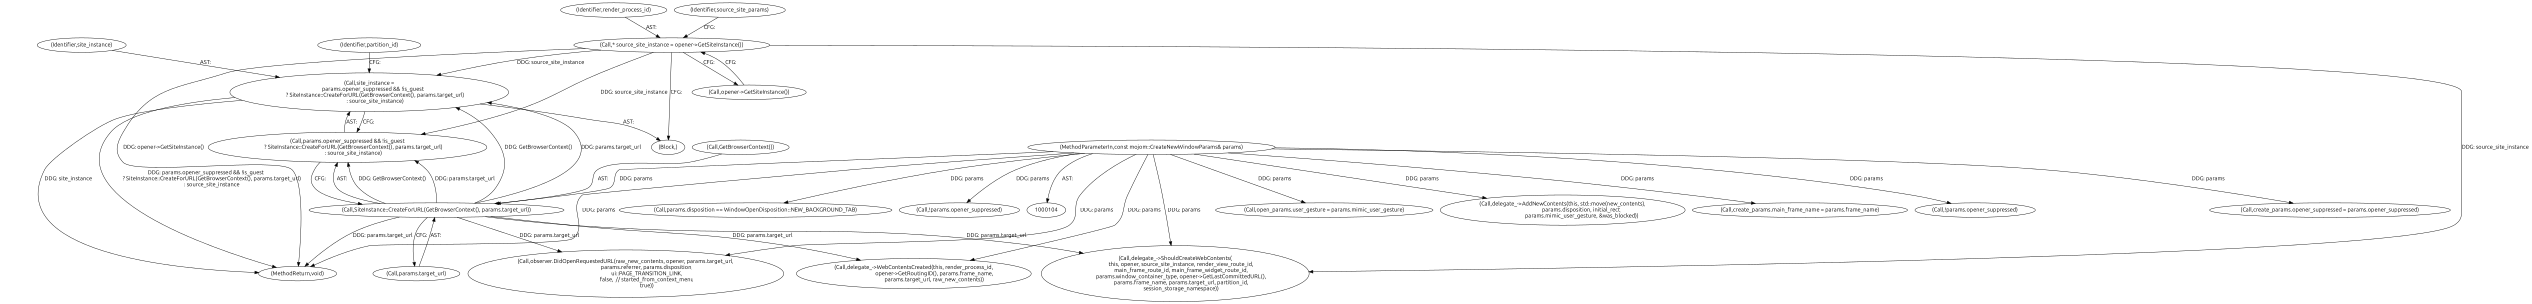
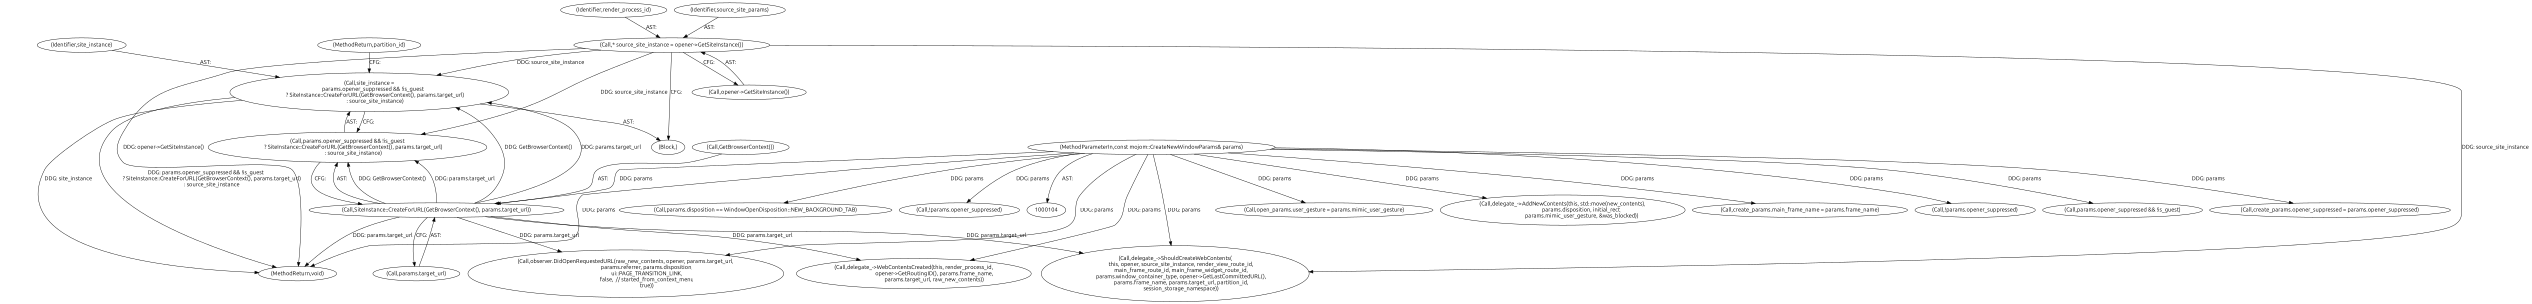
(710, 28) -> (710, 28)
(369, 45) -> (369, 45)
(732, 63) -> (732, 63)
none -> (2123, 210)
